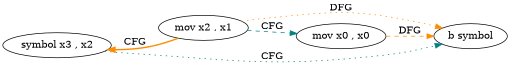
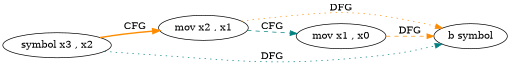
(341, 36) -> (341, 36)
(147, 47) -> (126, 34)
(272, 57) -> (272, 57)
